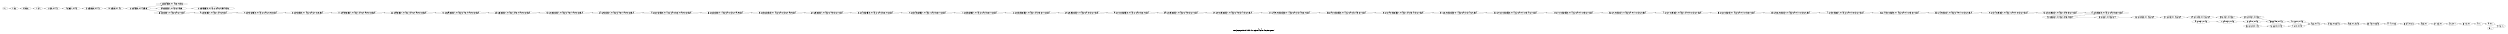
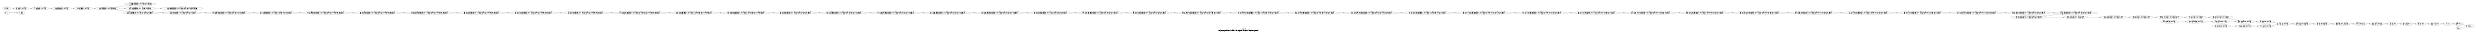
(26, 8) -> none
